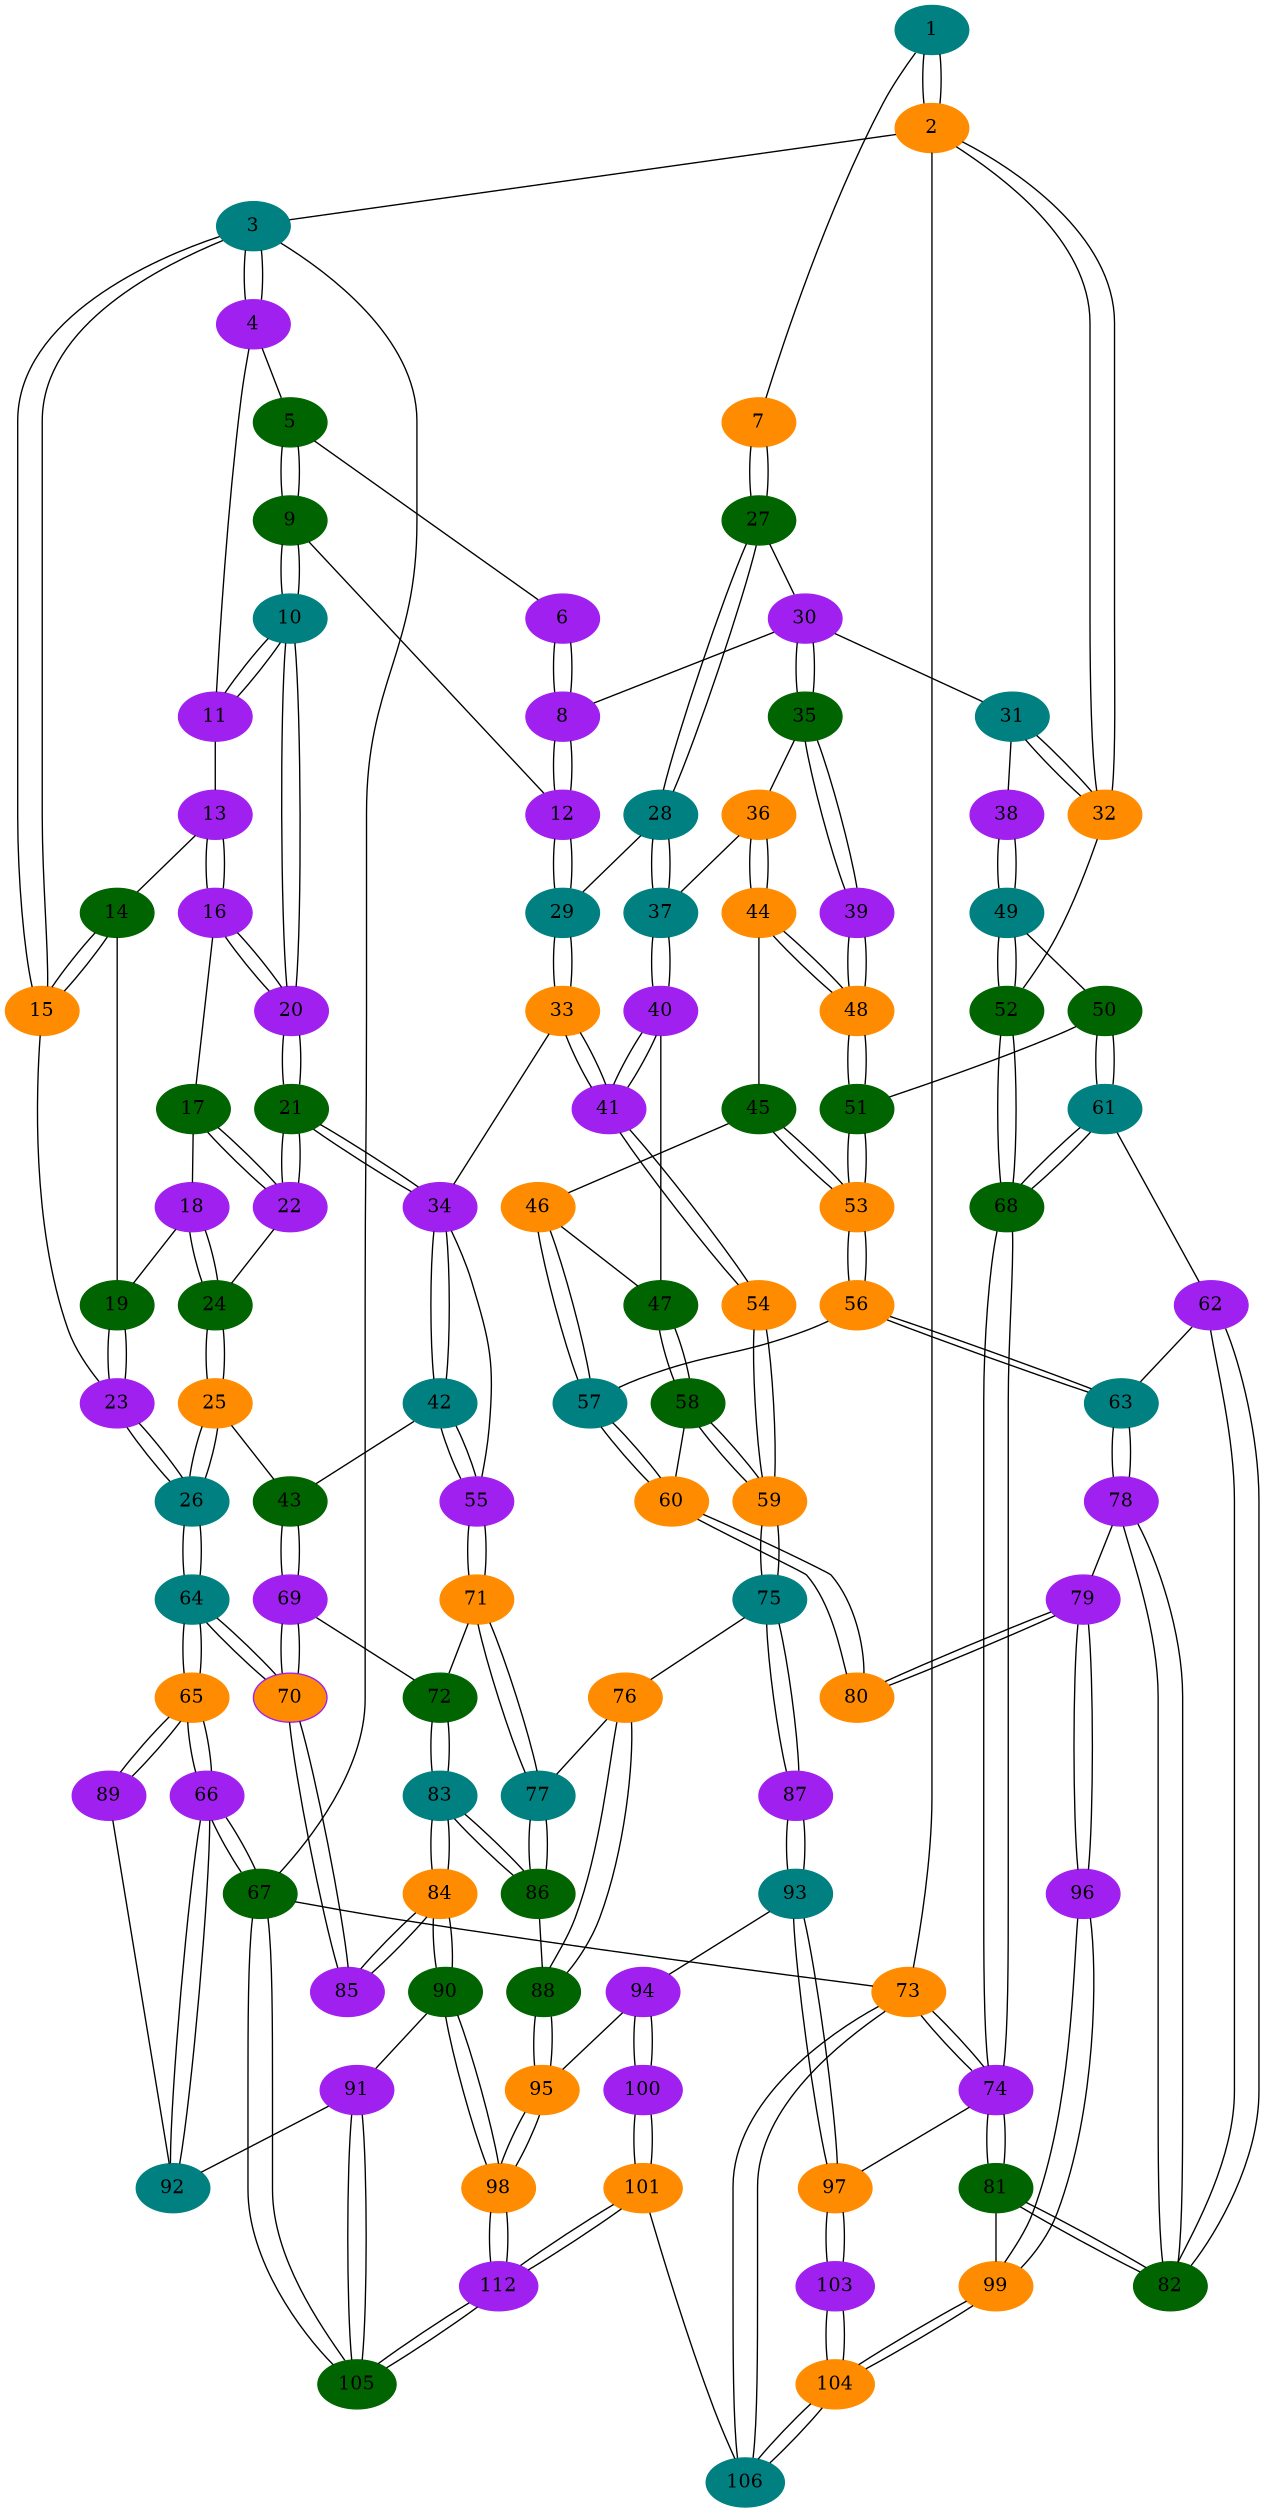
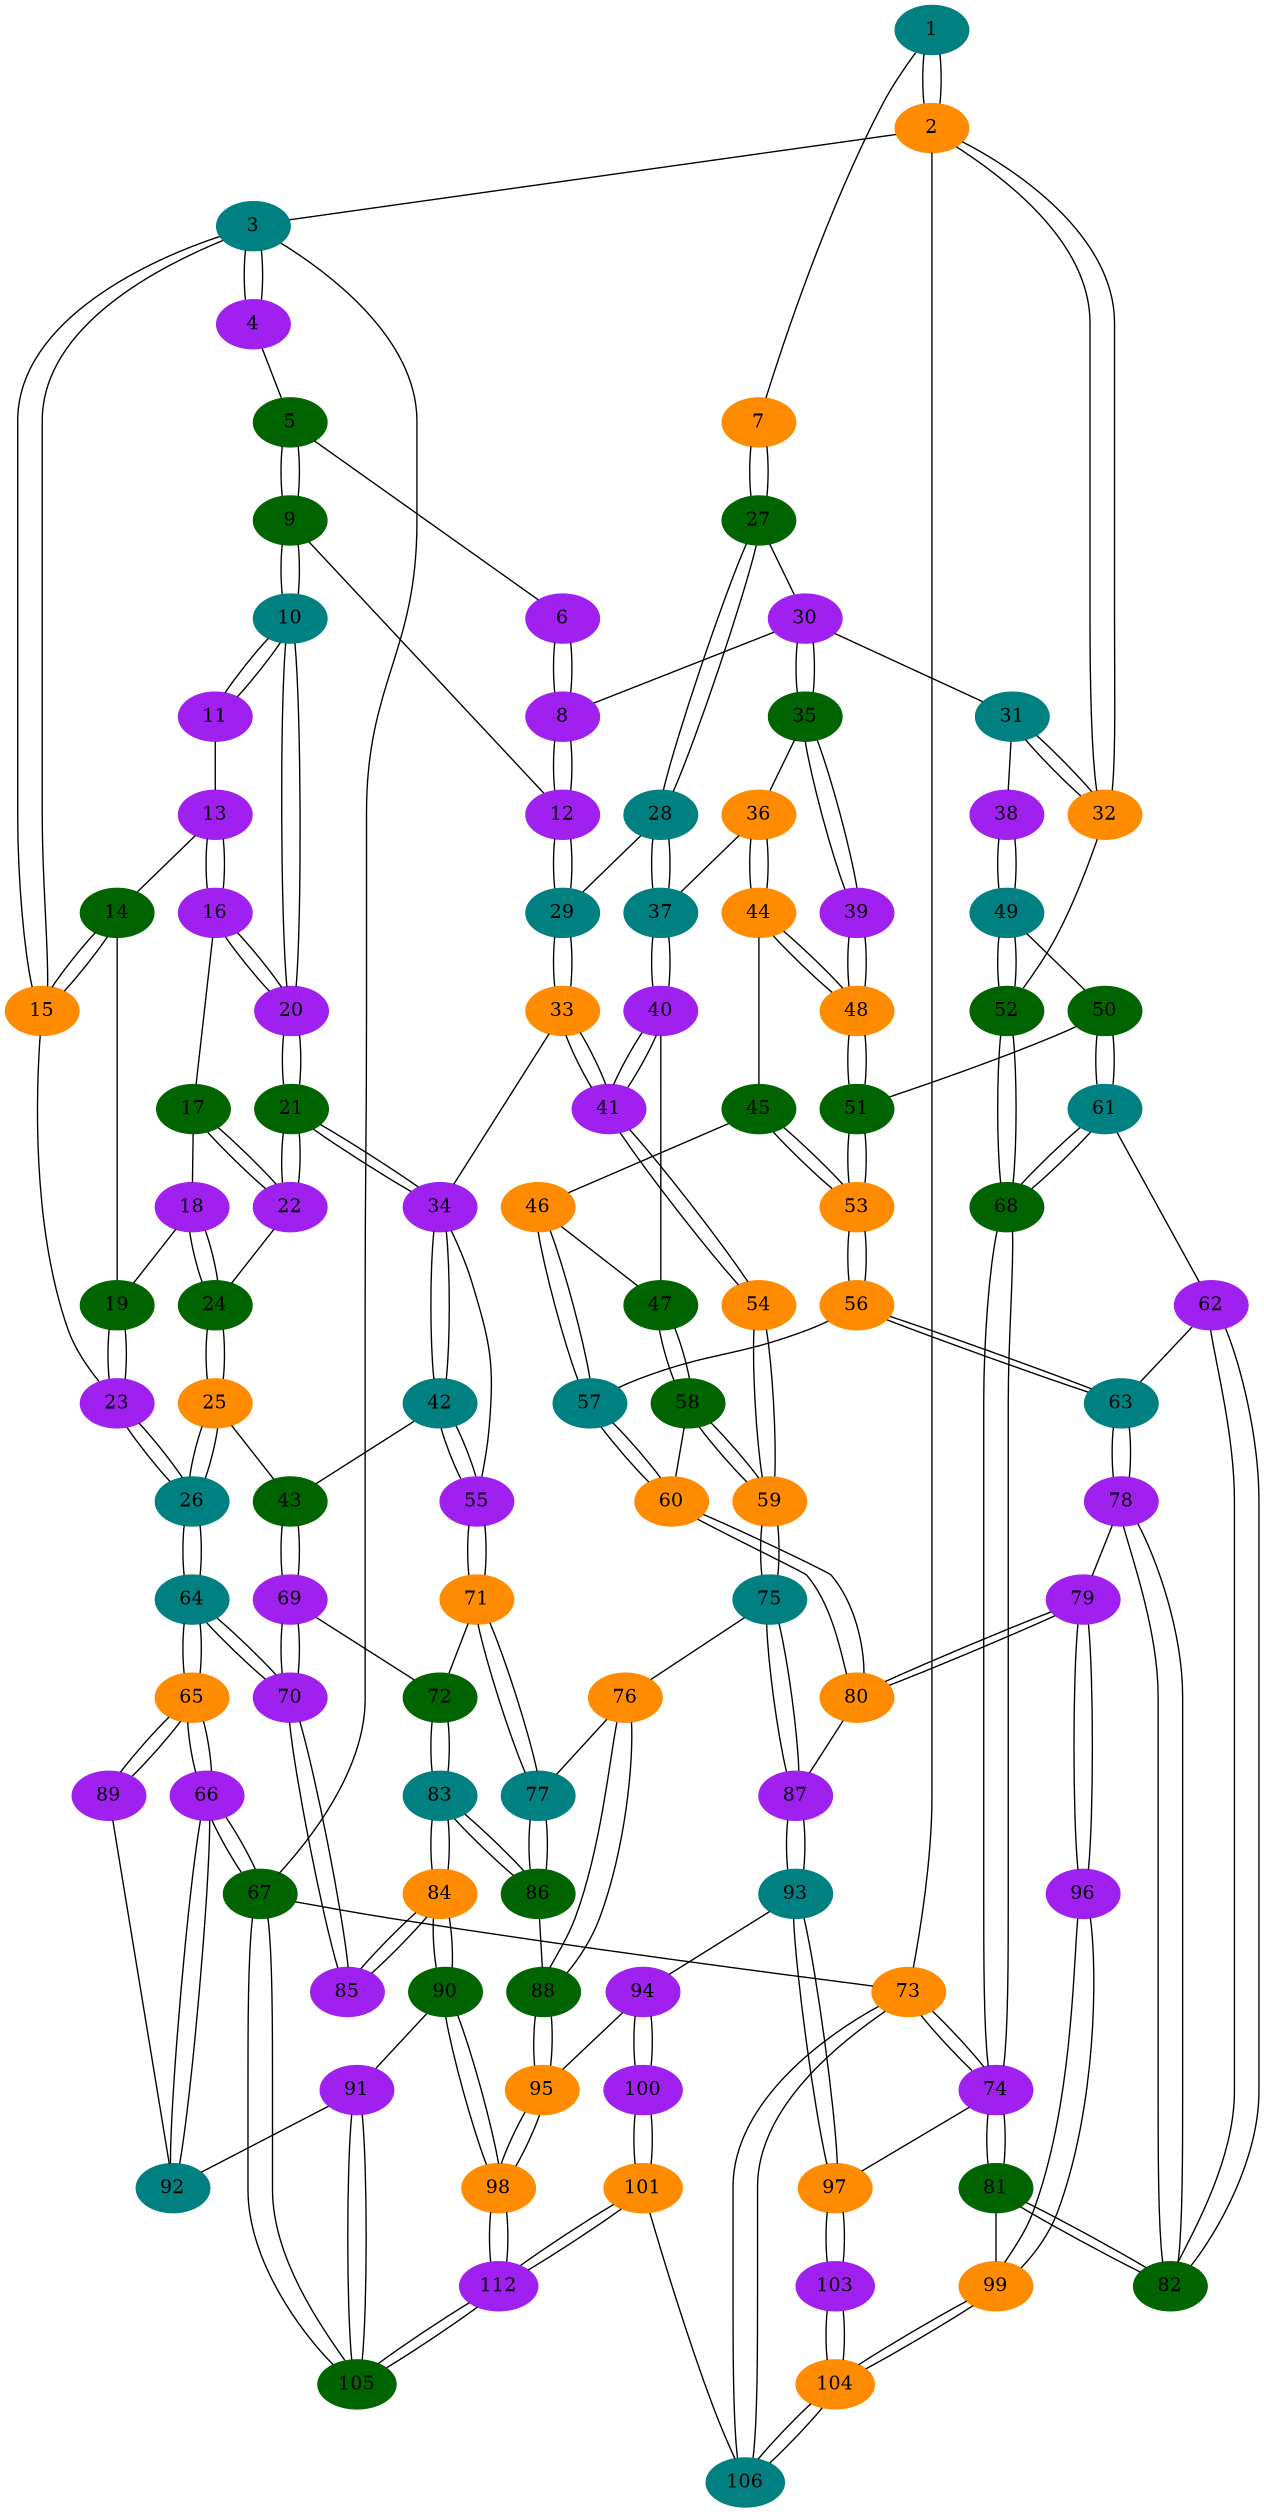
(229, 520) -> none
(290, 1698) -> (290, 1698)
none -> (826, 1747)
